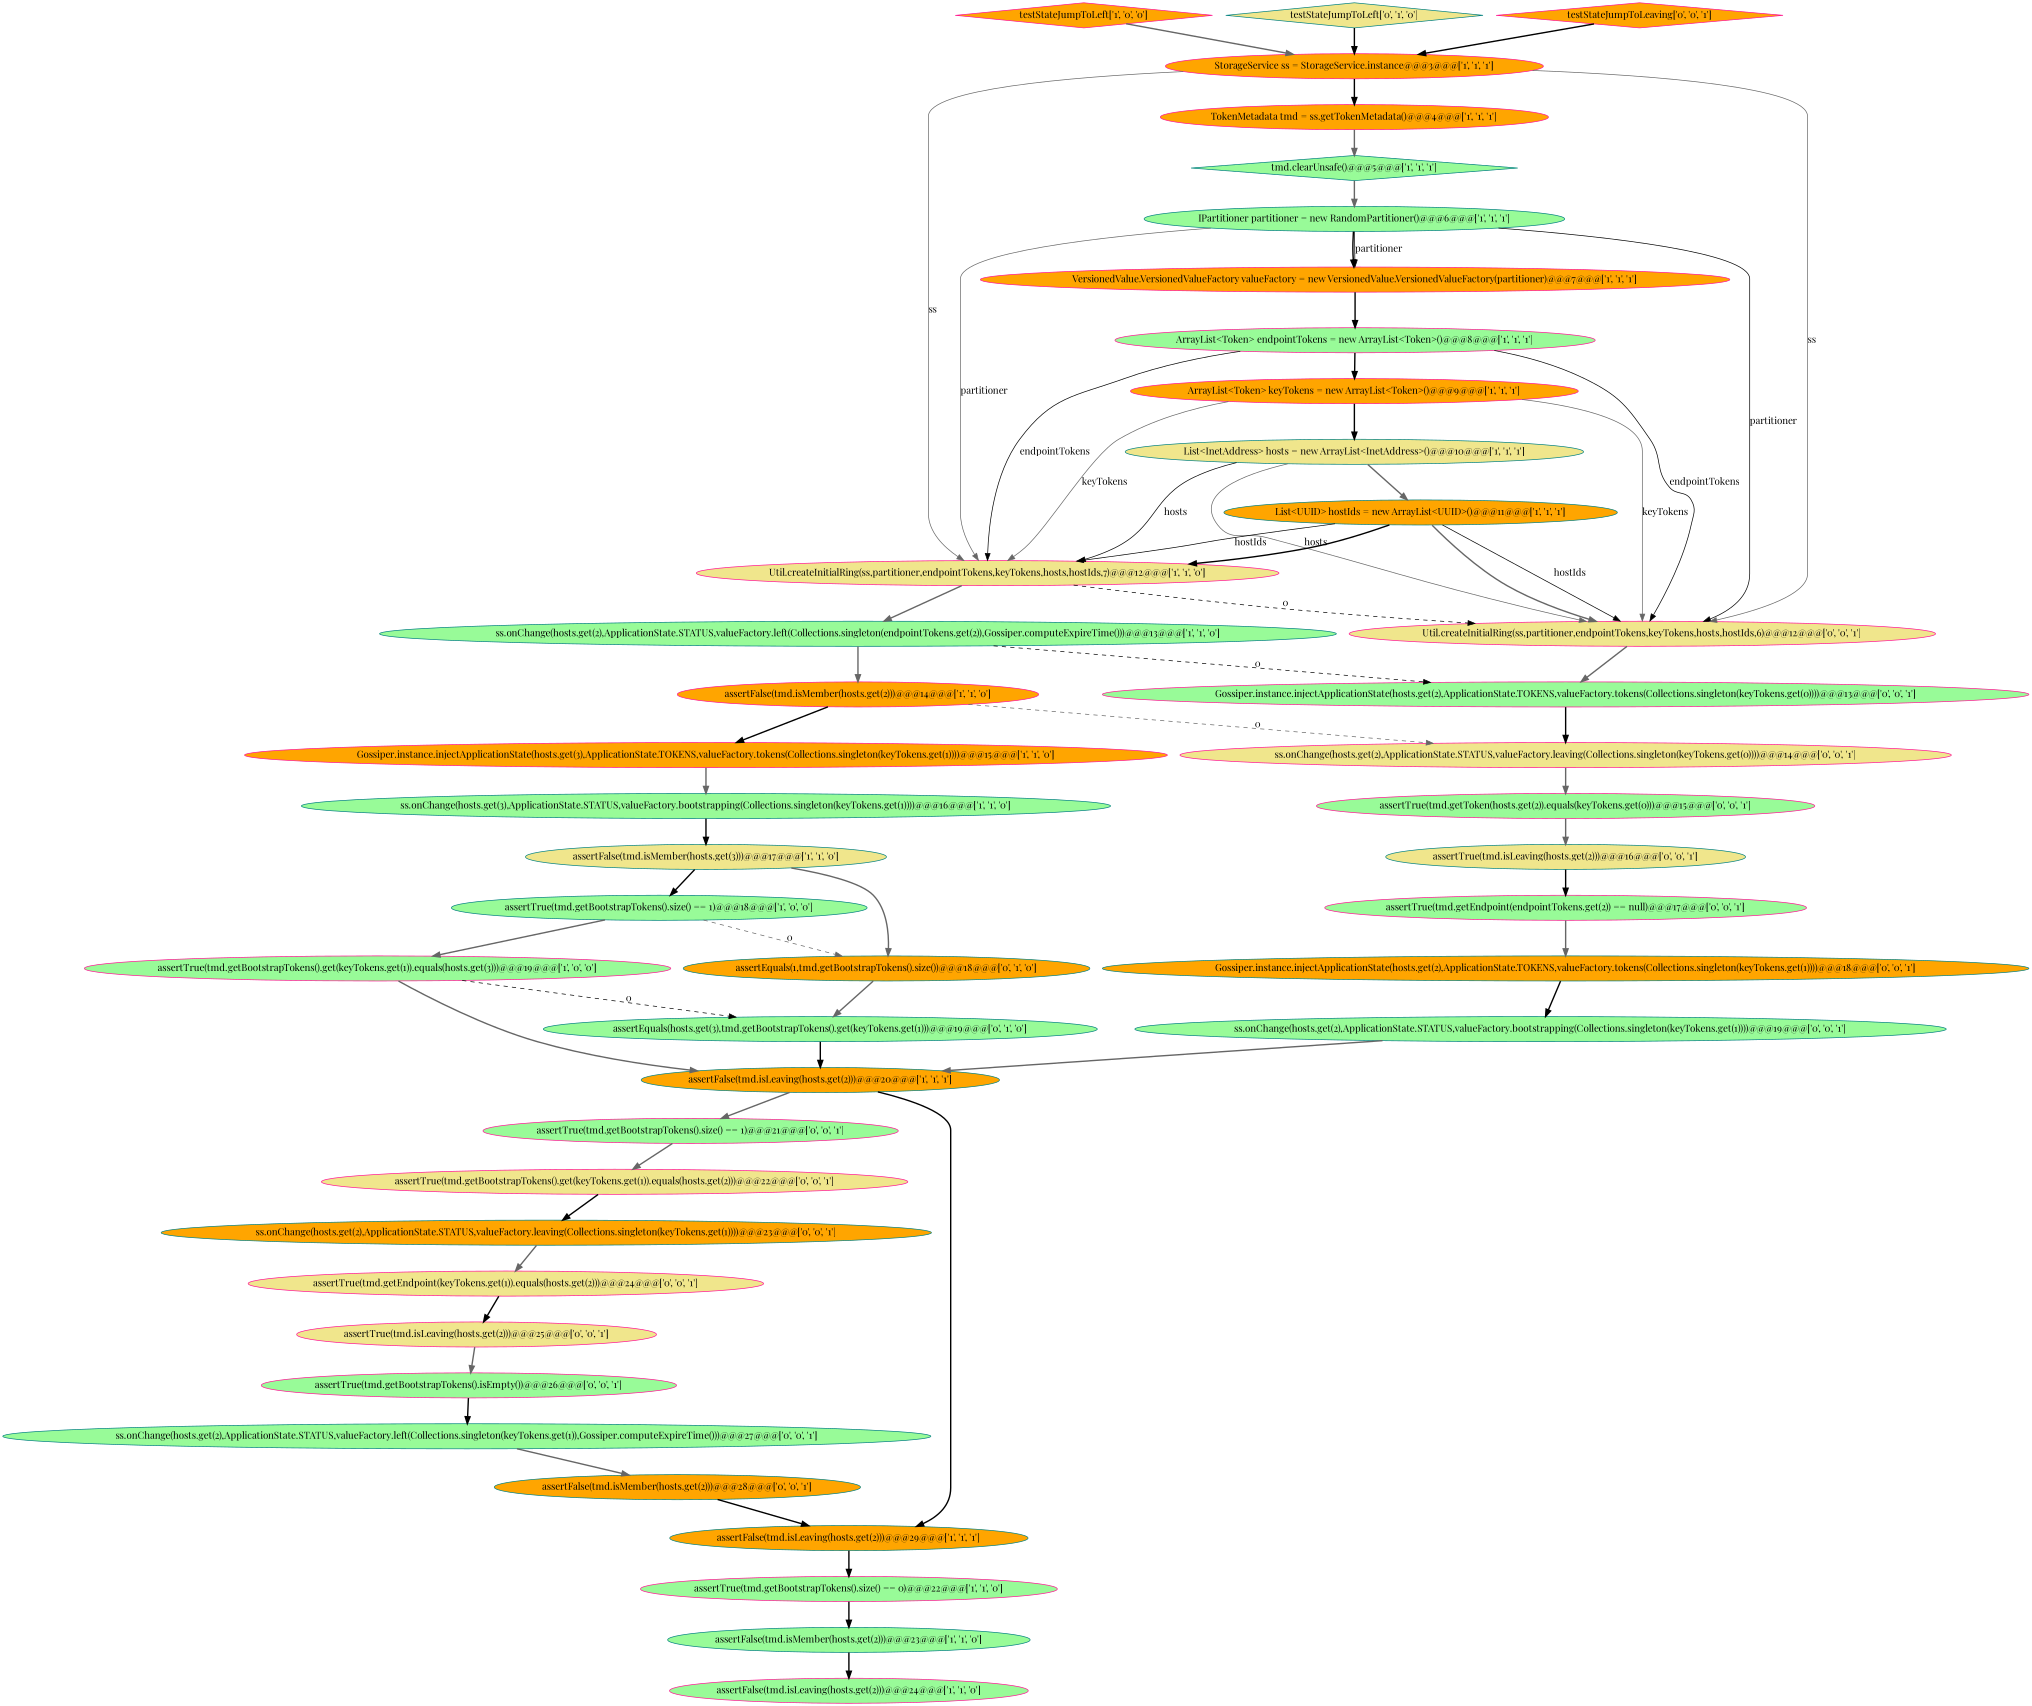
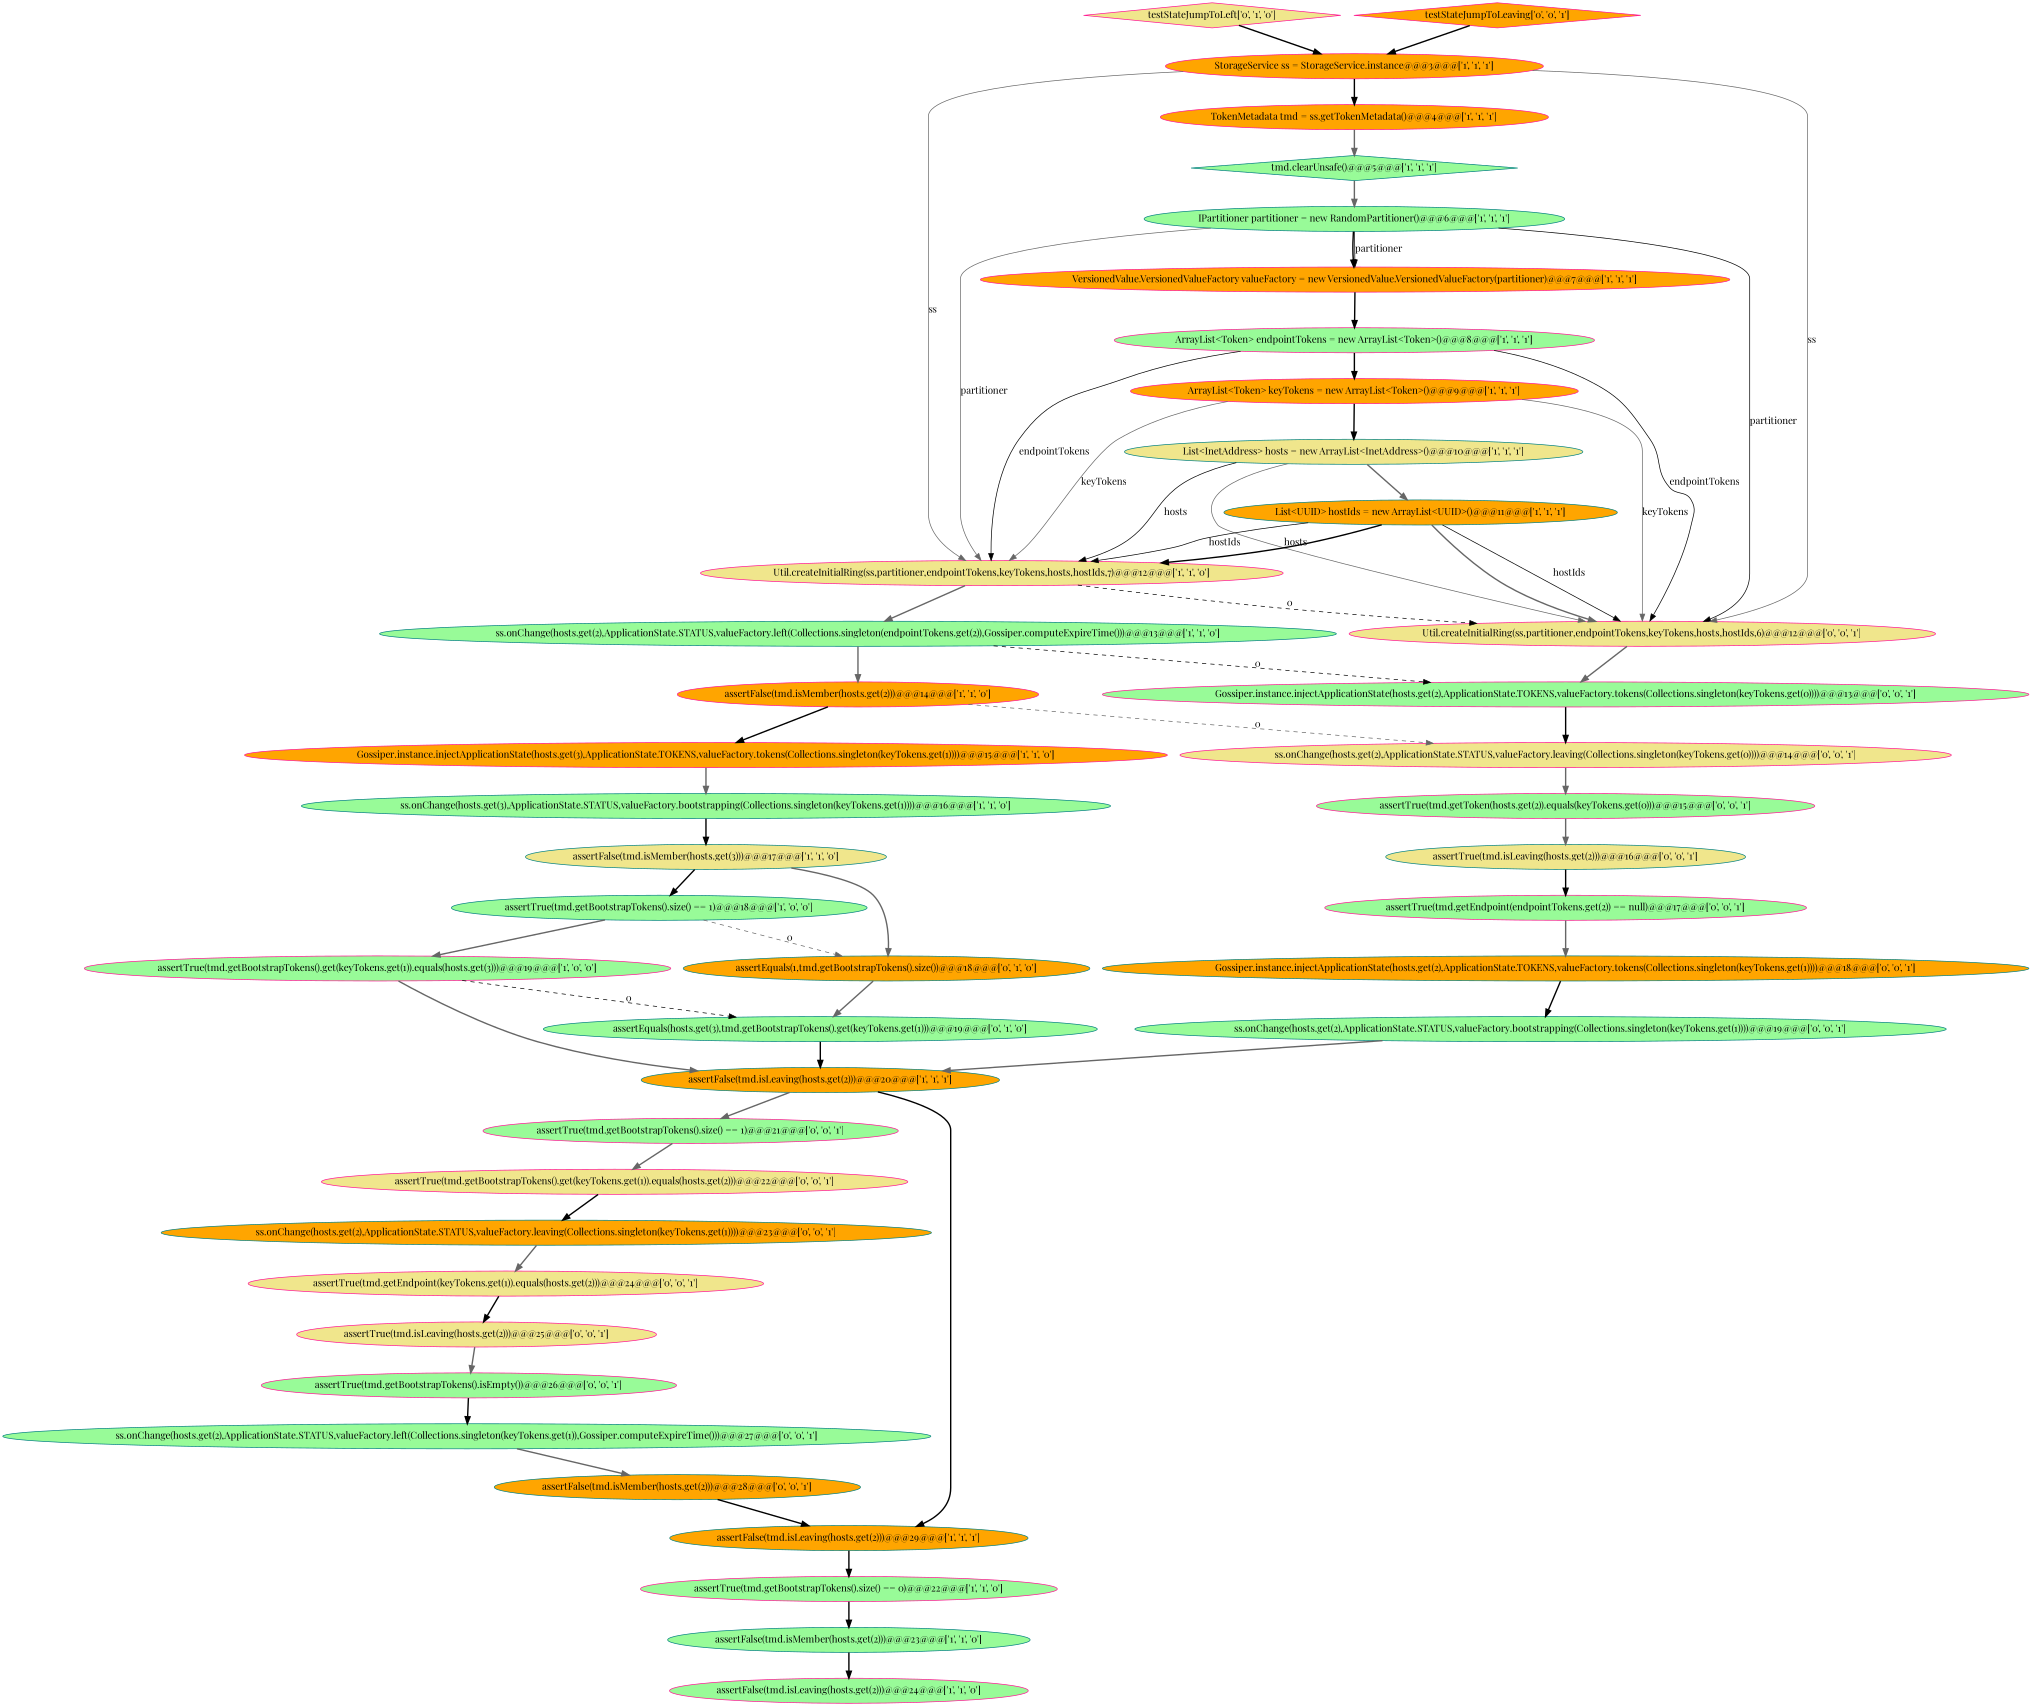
(1084, 15) -> none
(1354, 15) -> (1212, 15)
